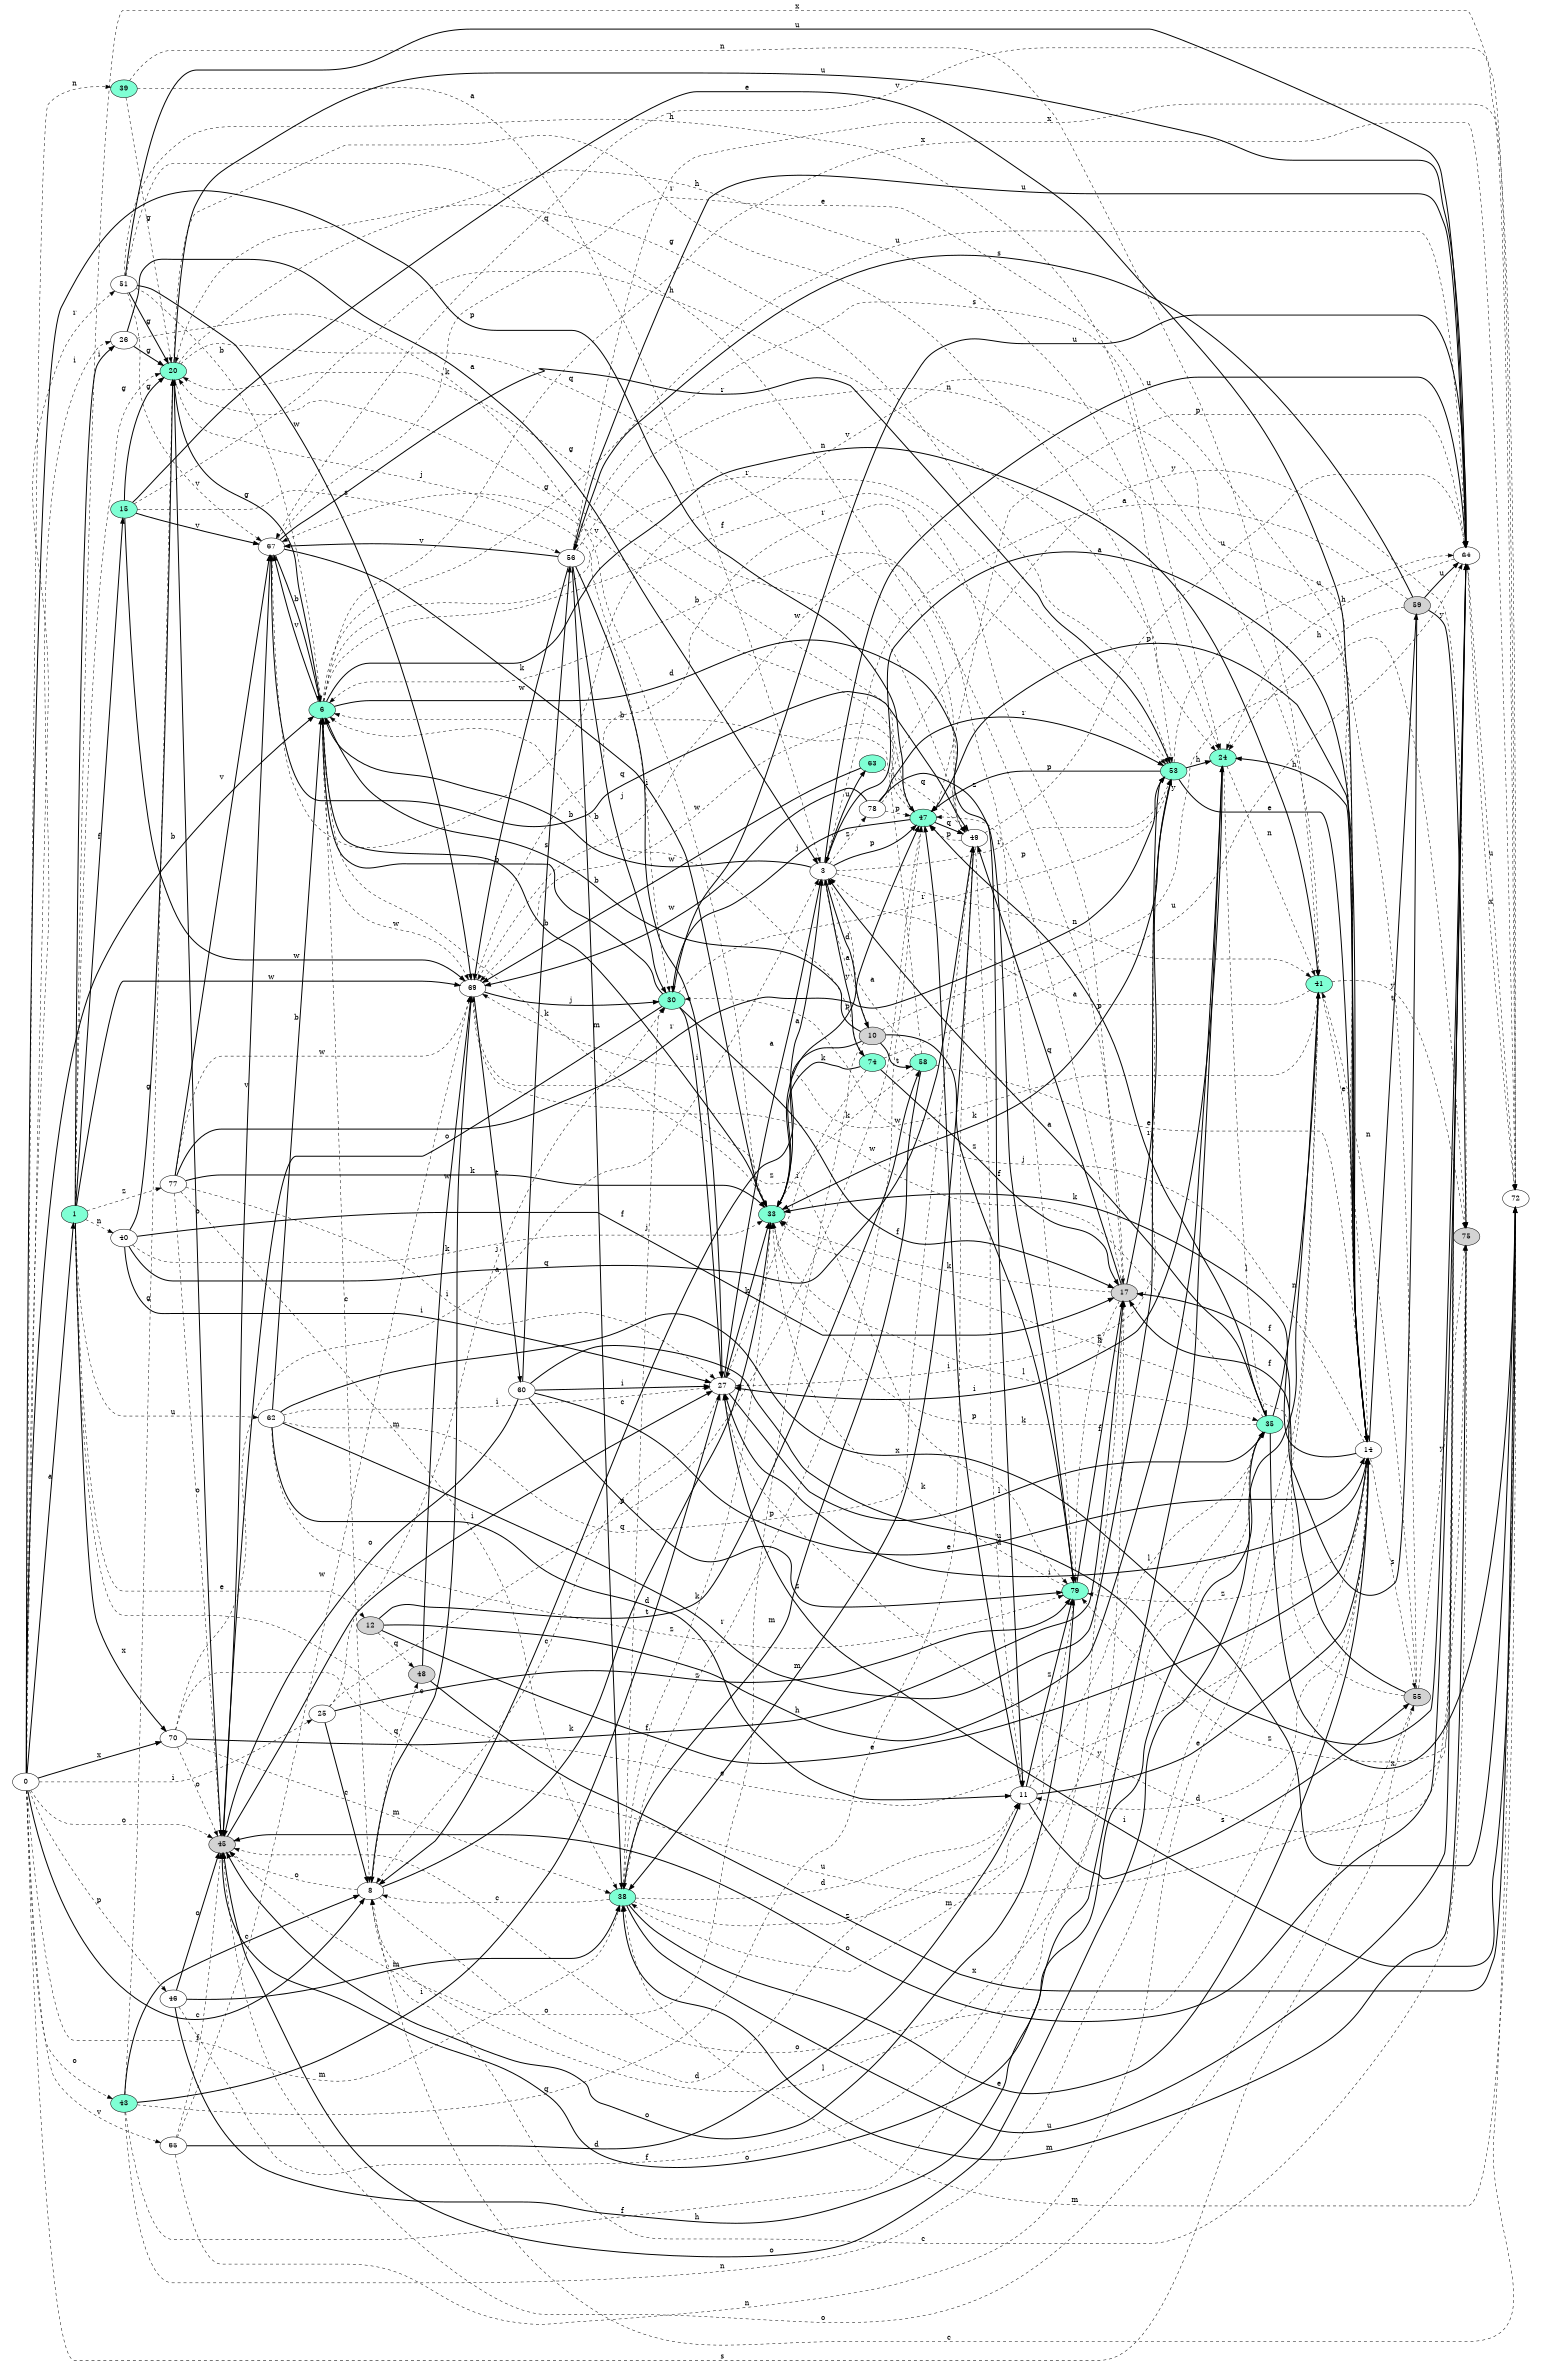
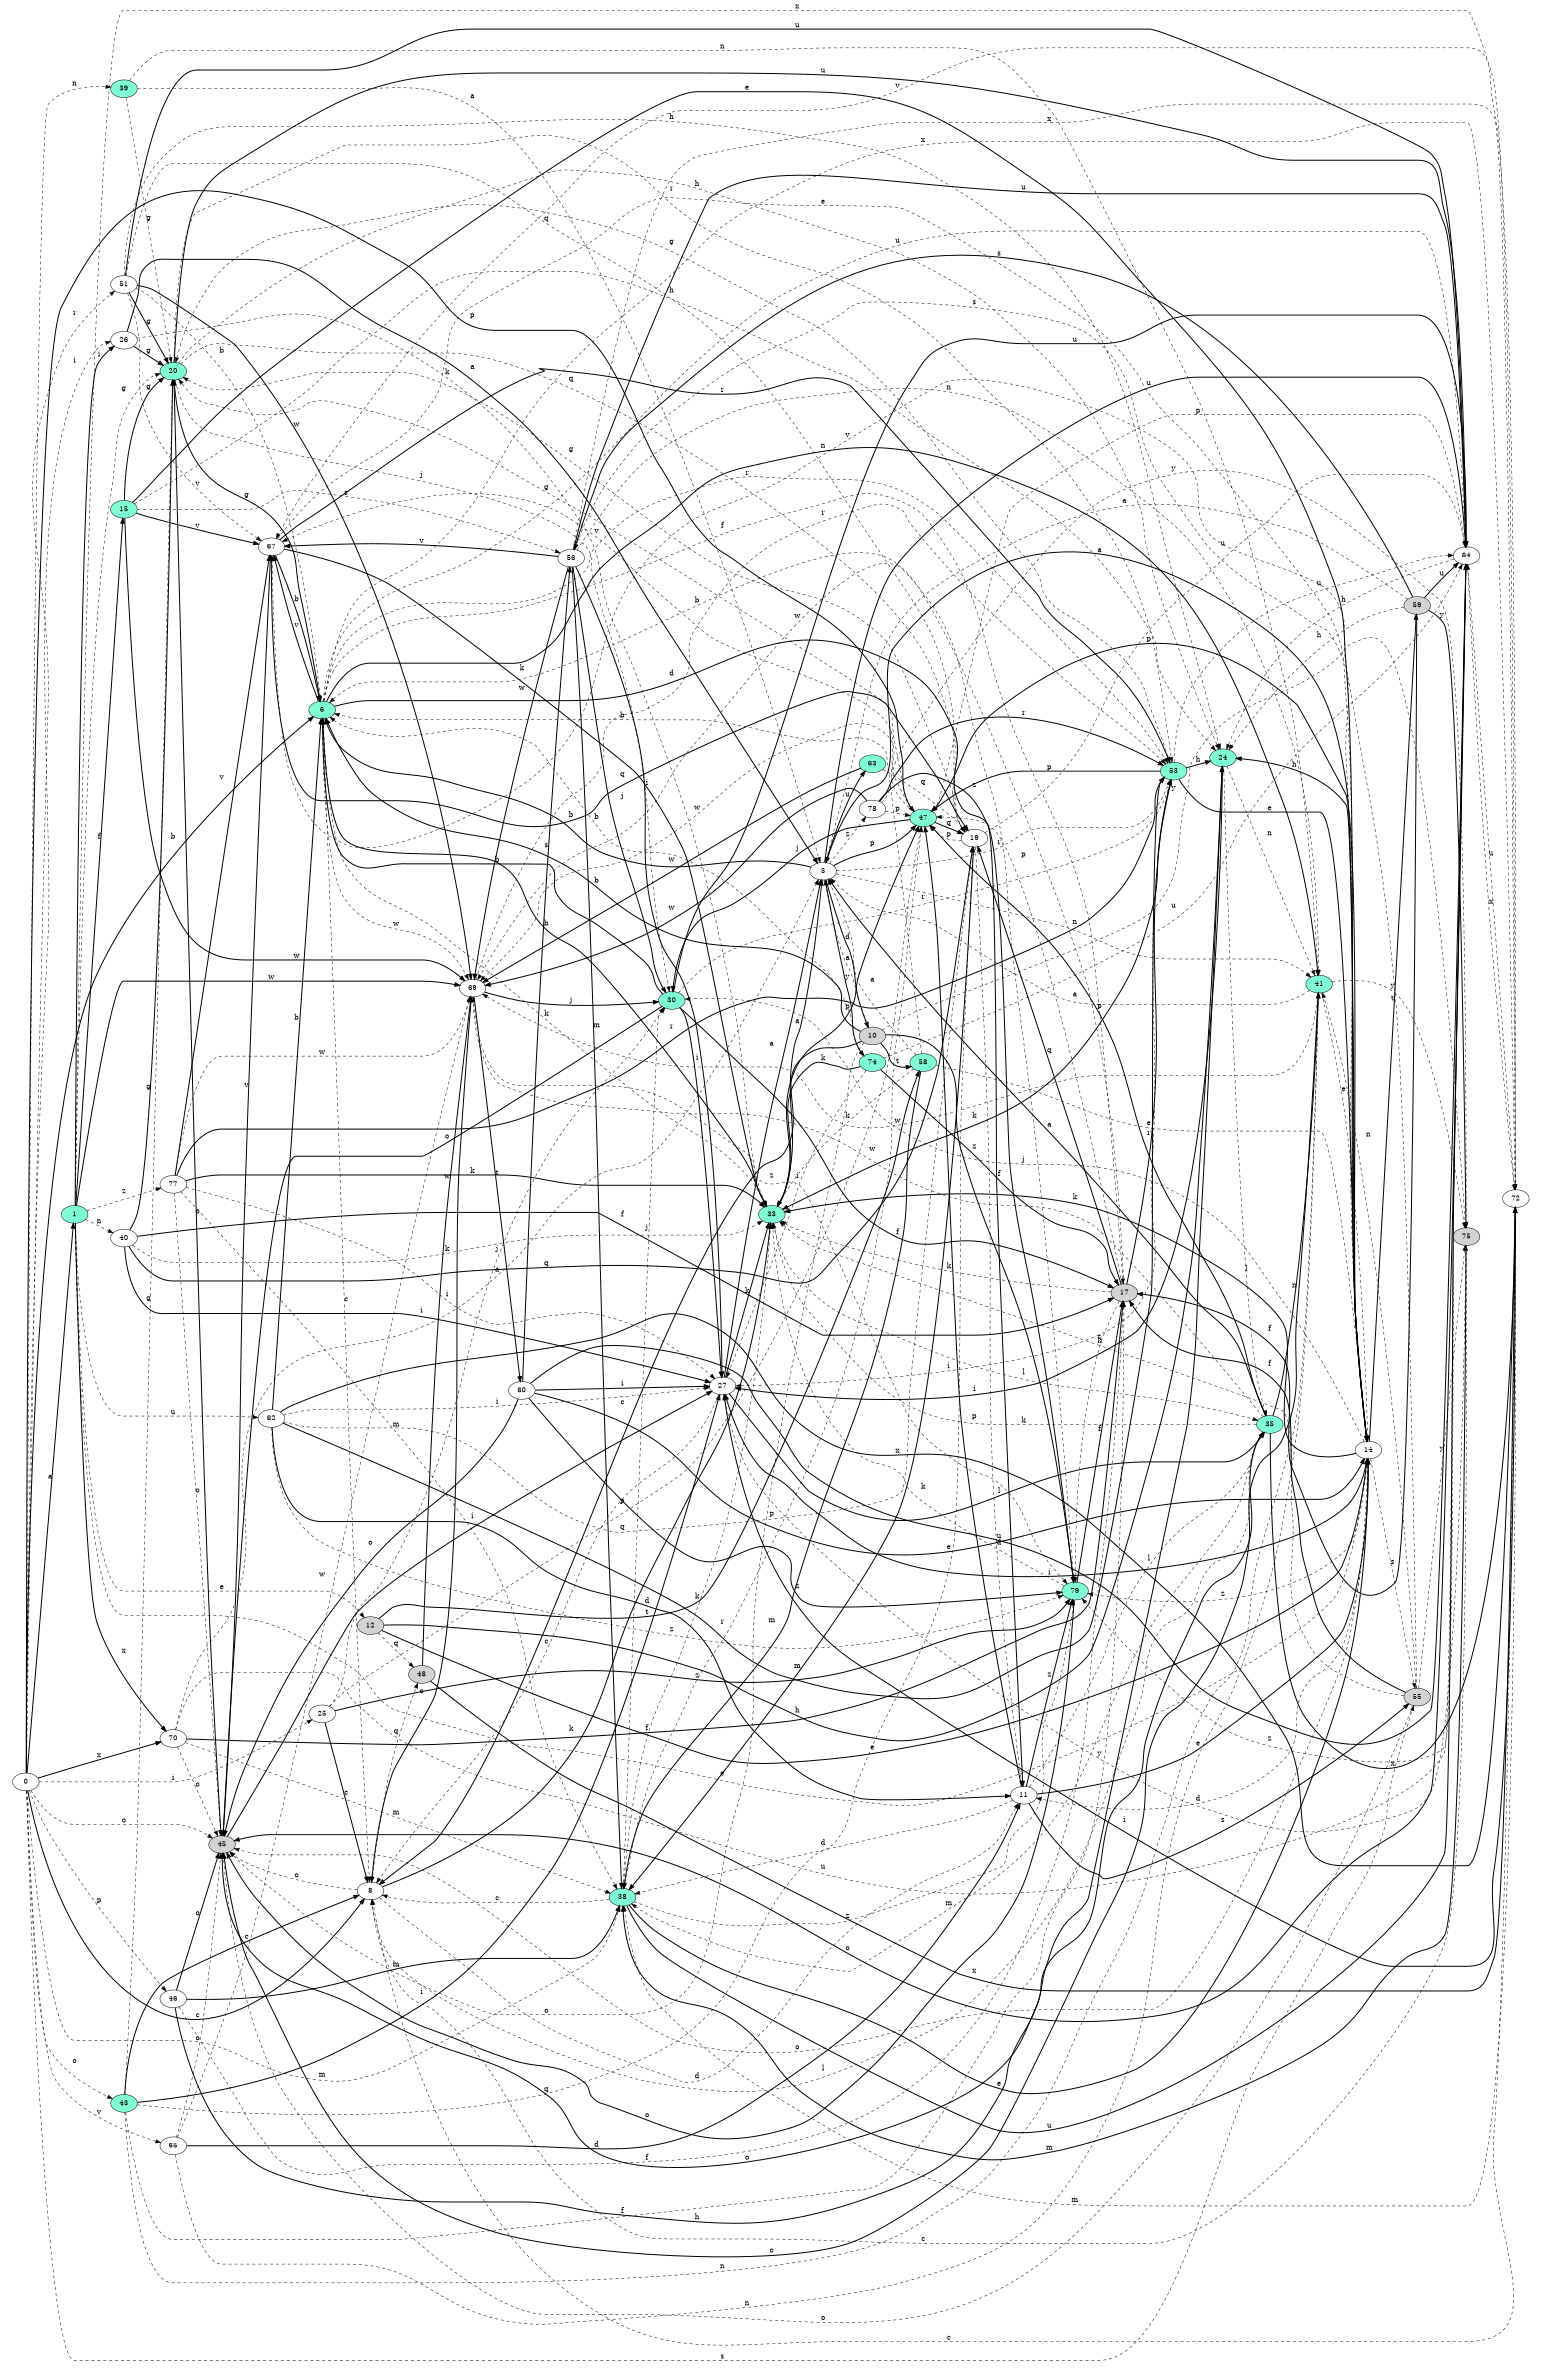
(974, 838) -> (974, 838)
(837, 1887) -> (836, 1847)
(198, 2039) -> (198, 2039)
